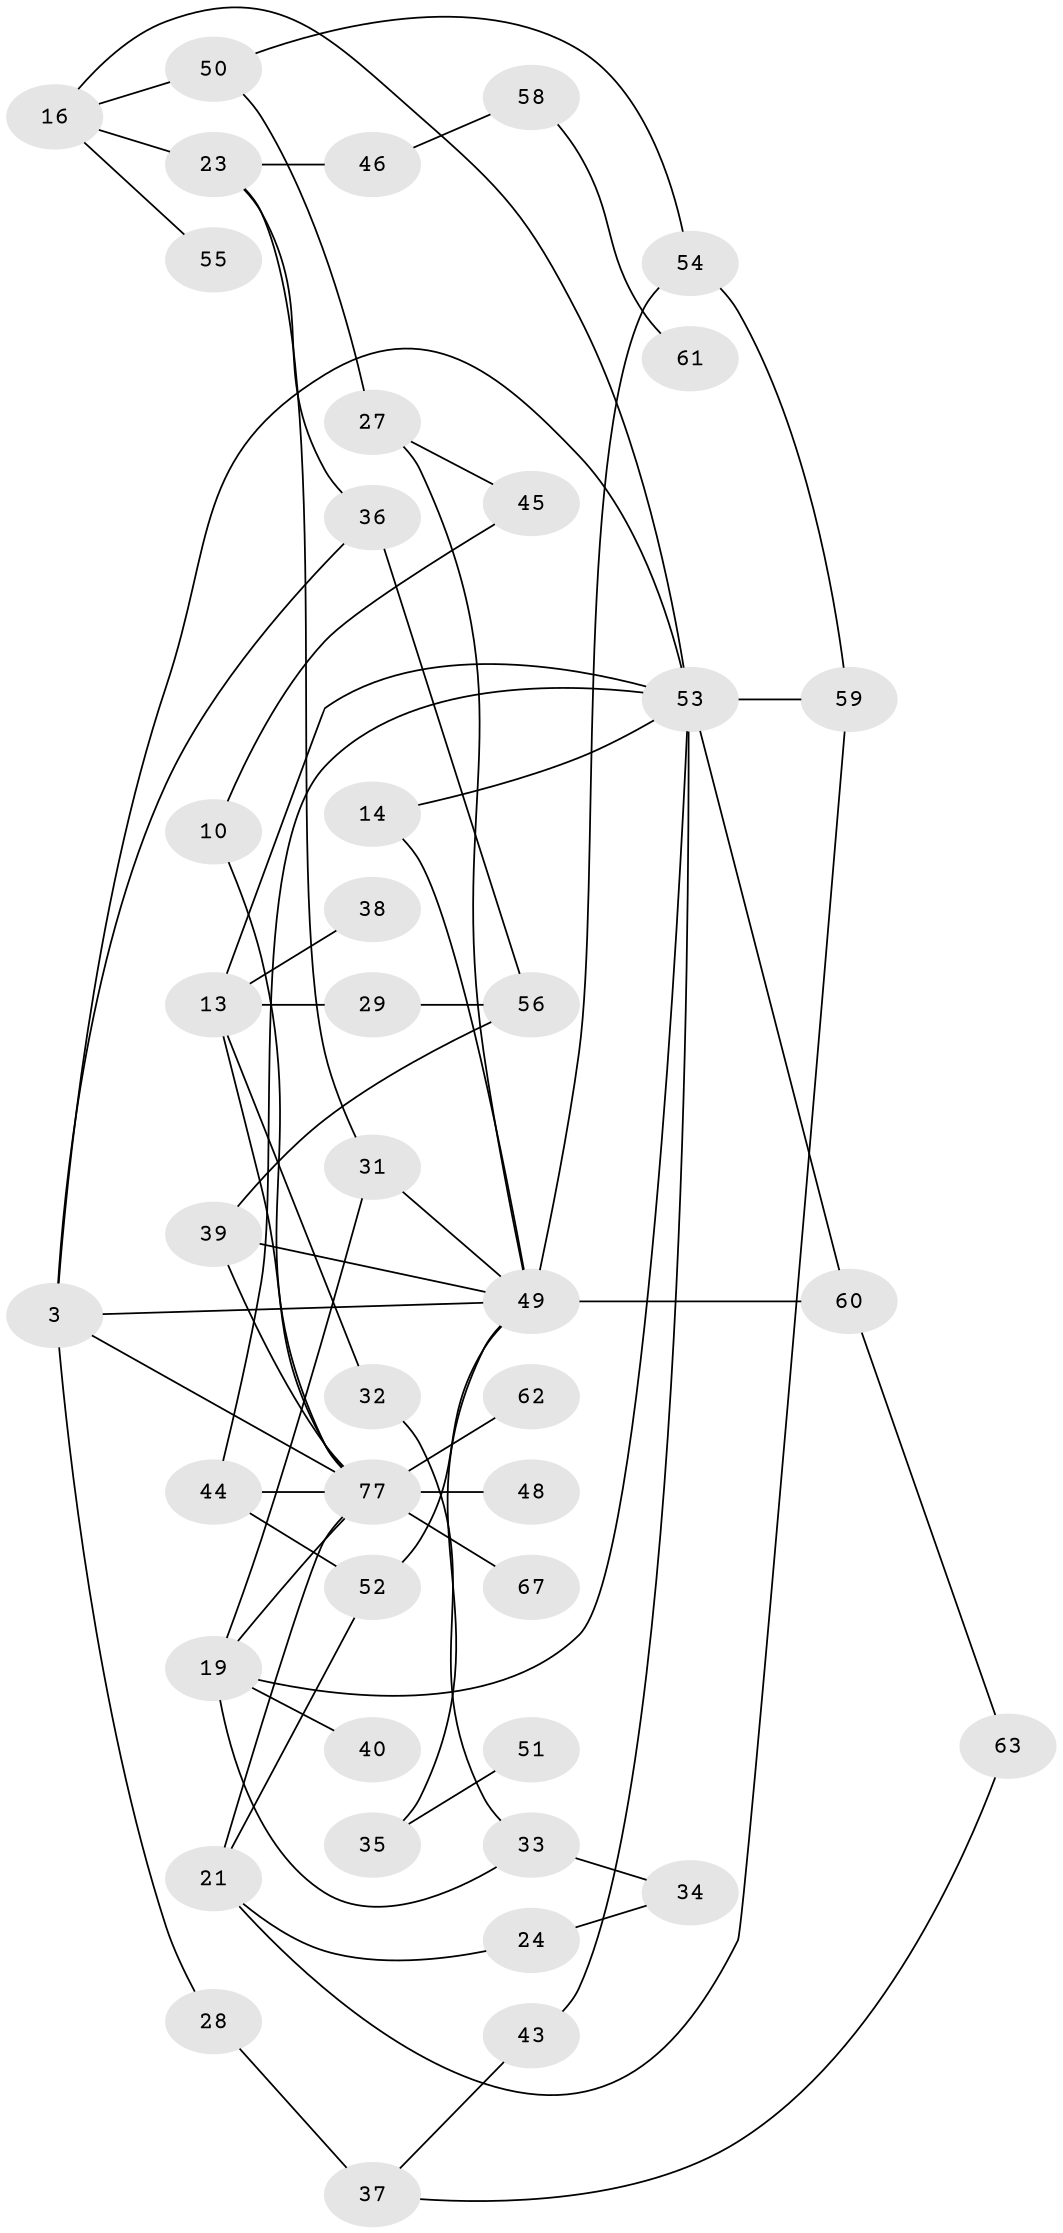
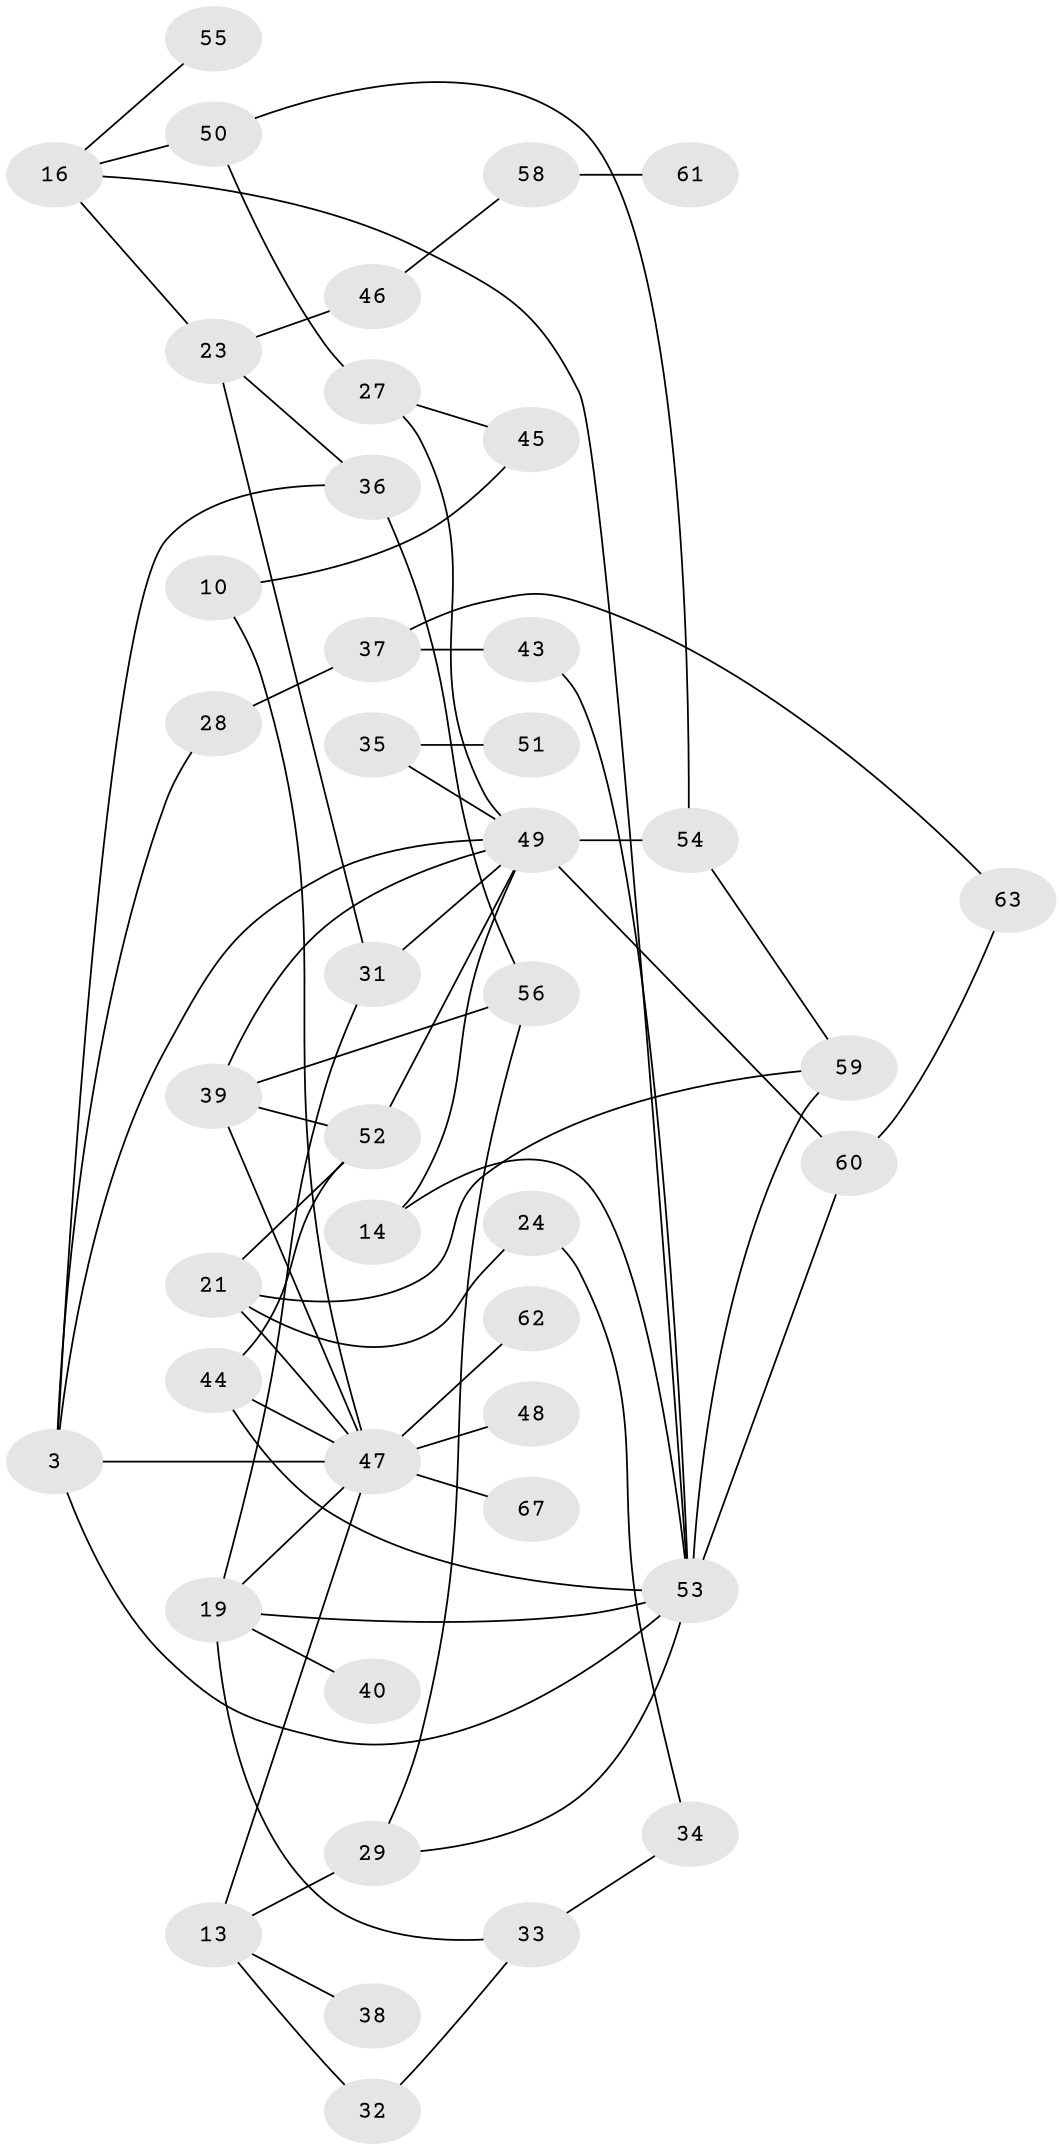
(346, 696) -> (592, 1785)
none -> (293, 1117)
(372, 1492) -> (372, 1462)
